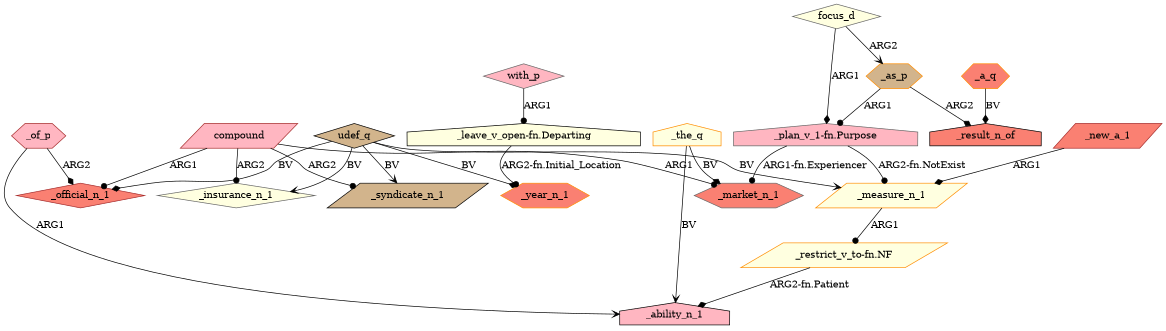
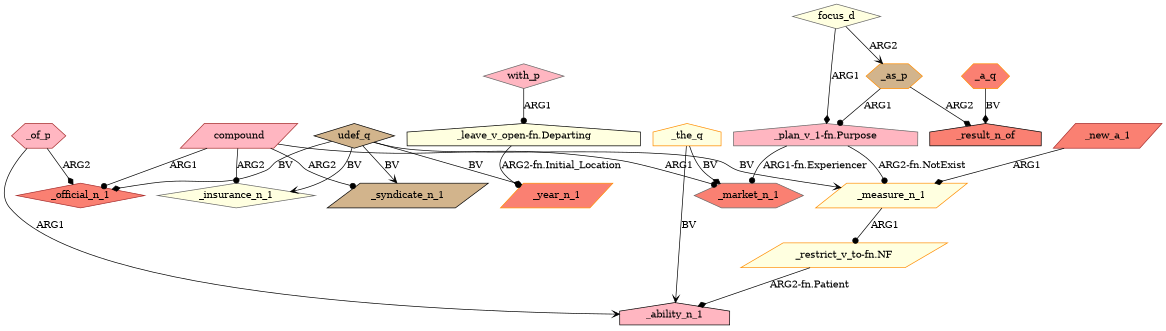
(545, 196) -> (557, 196)
